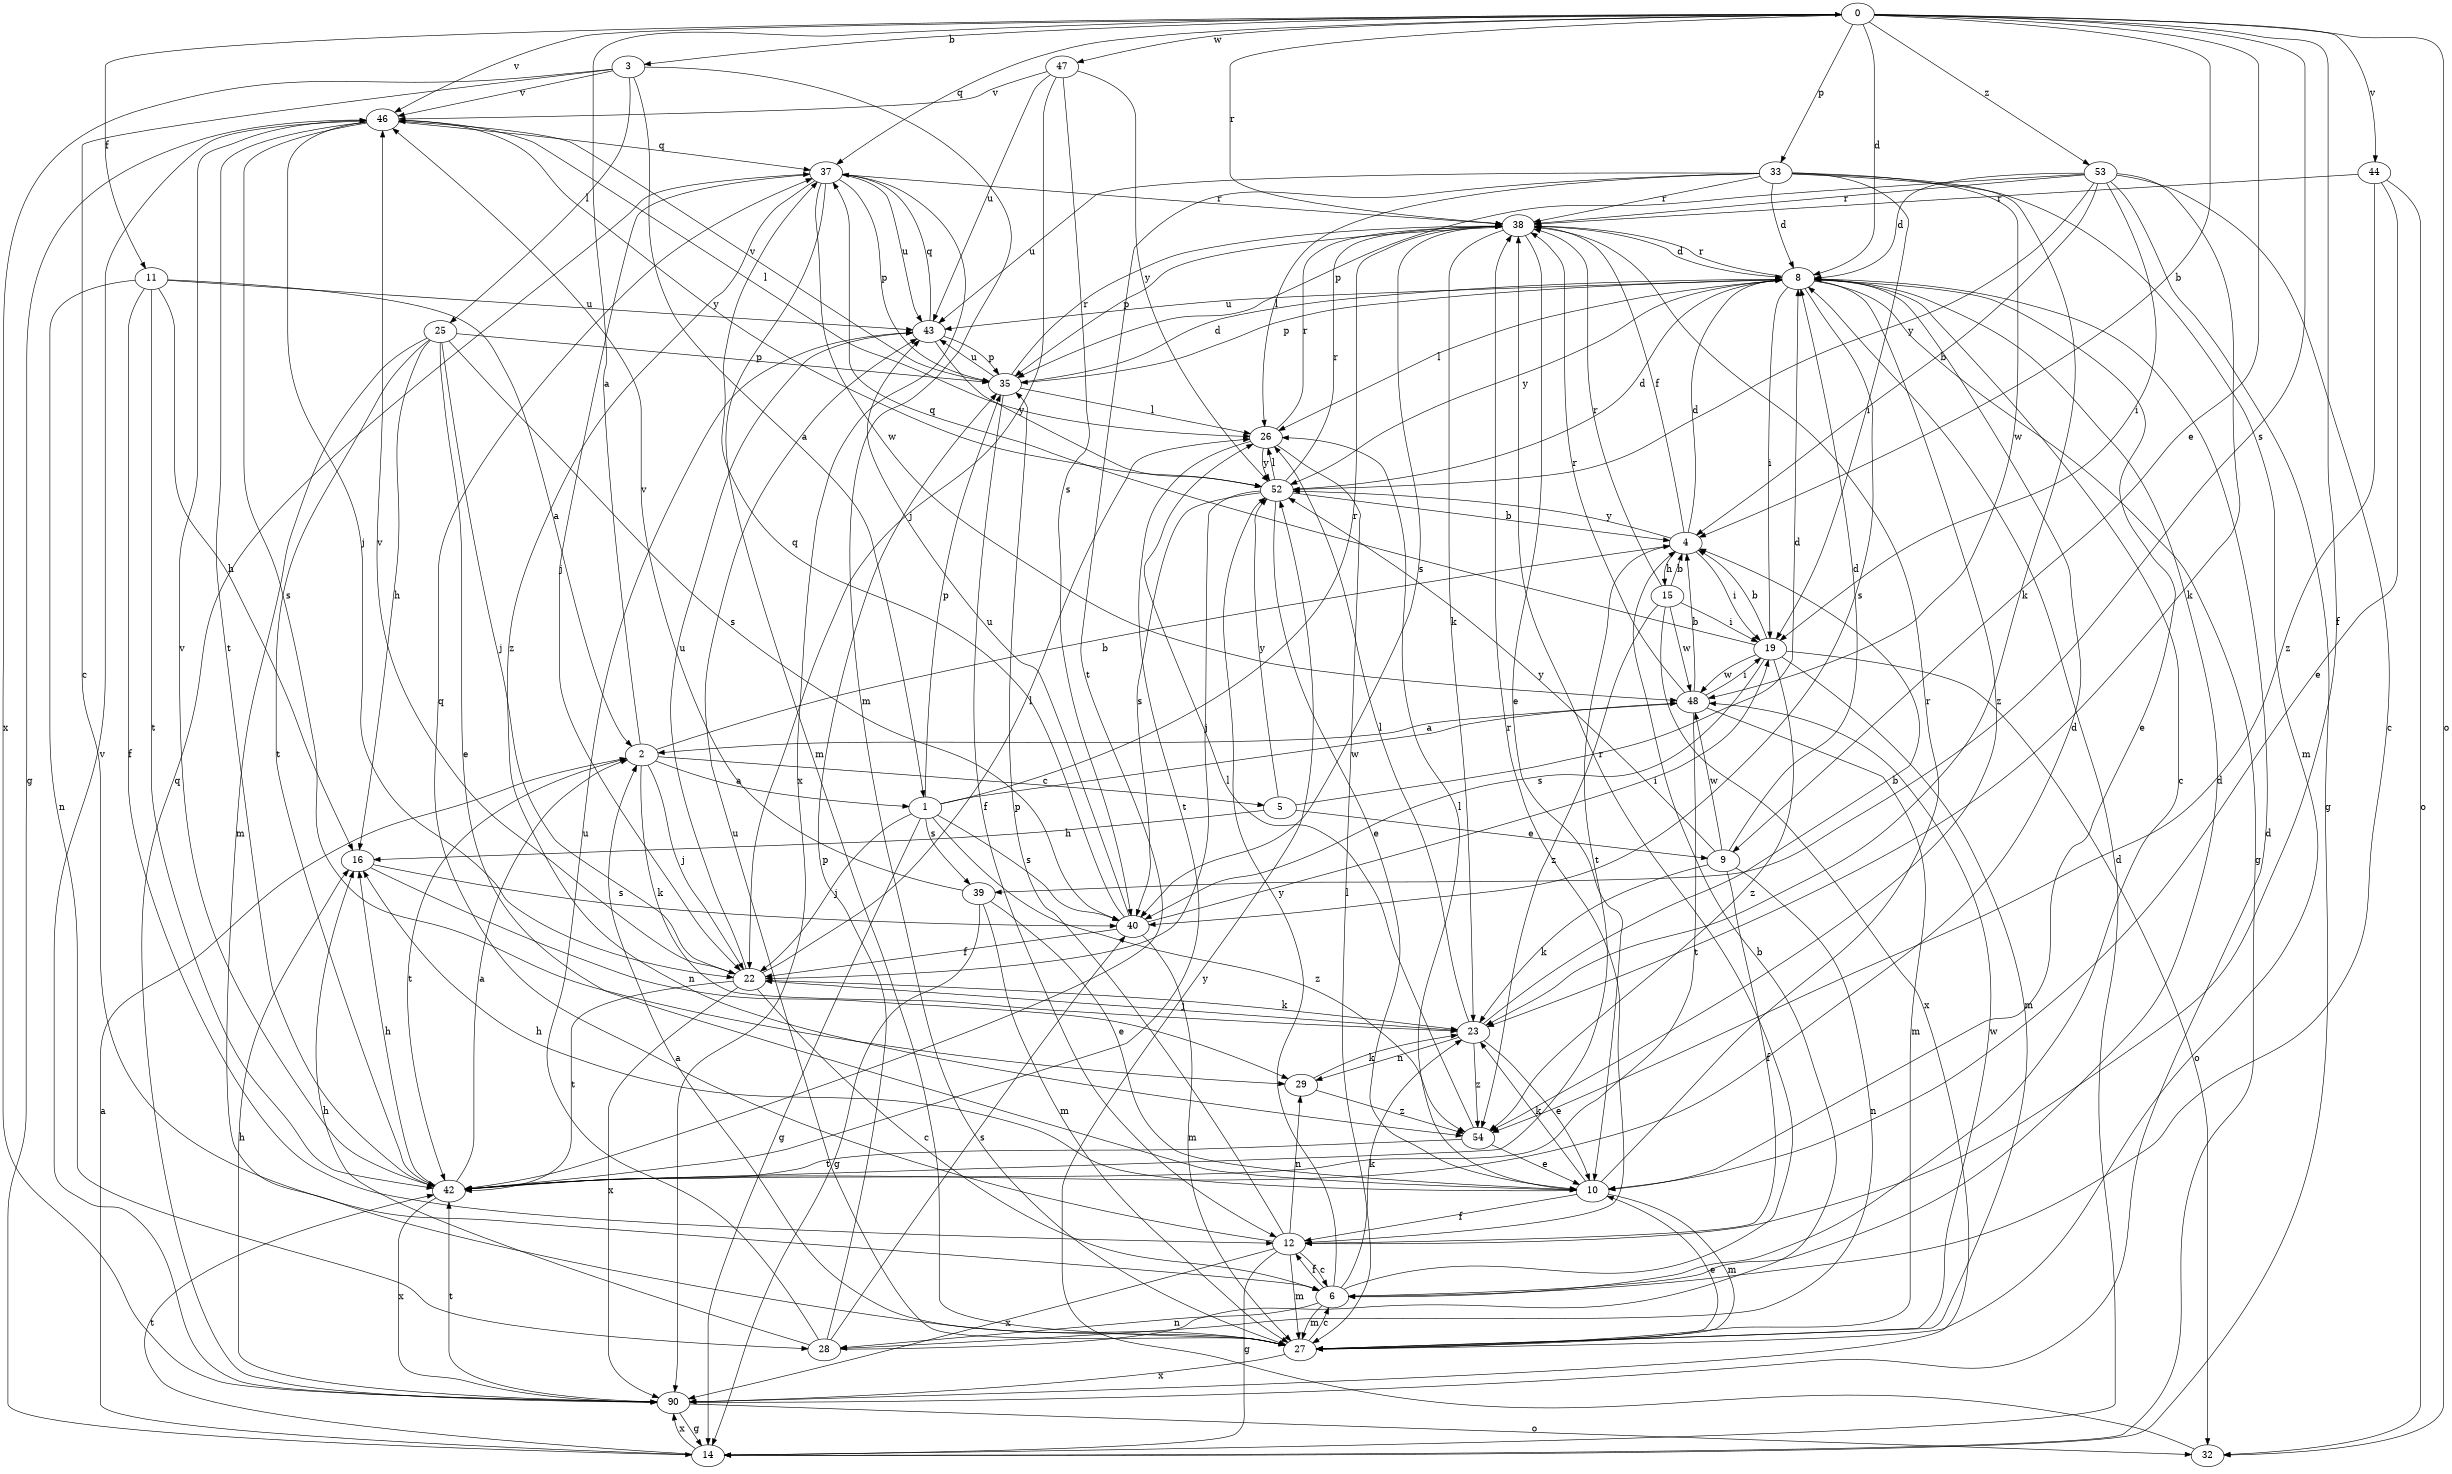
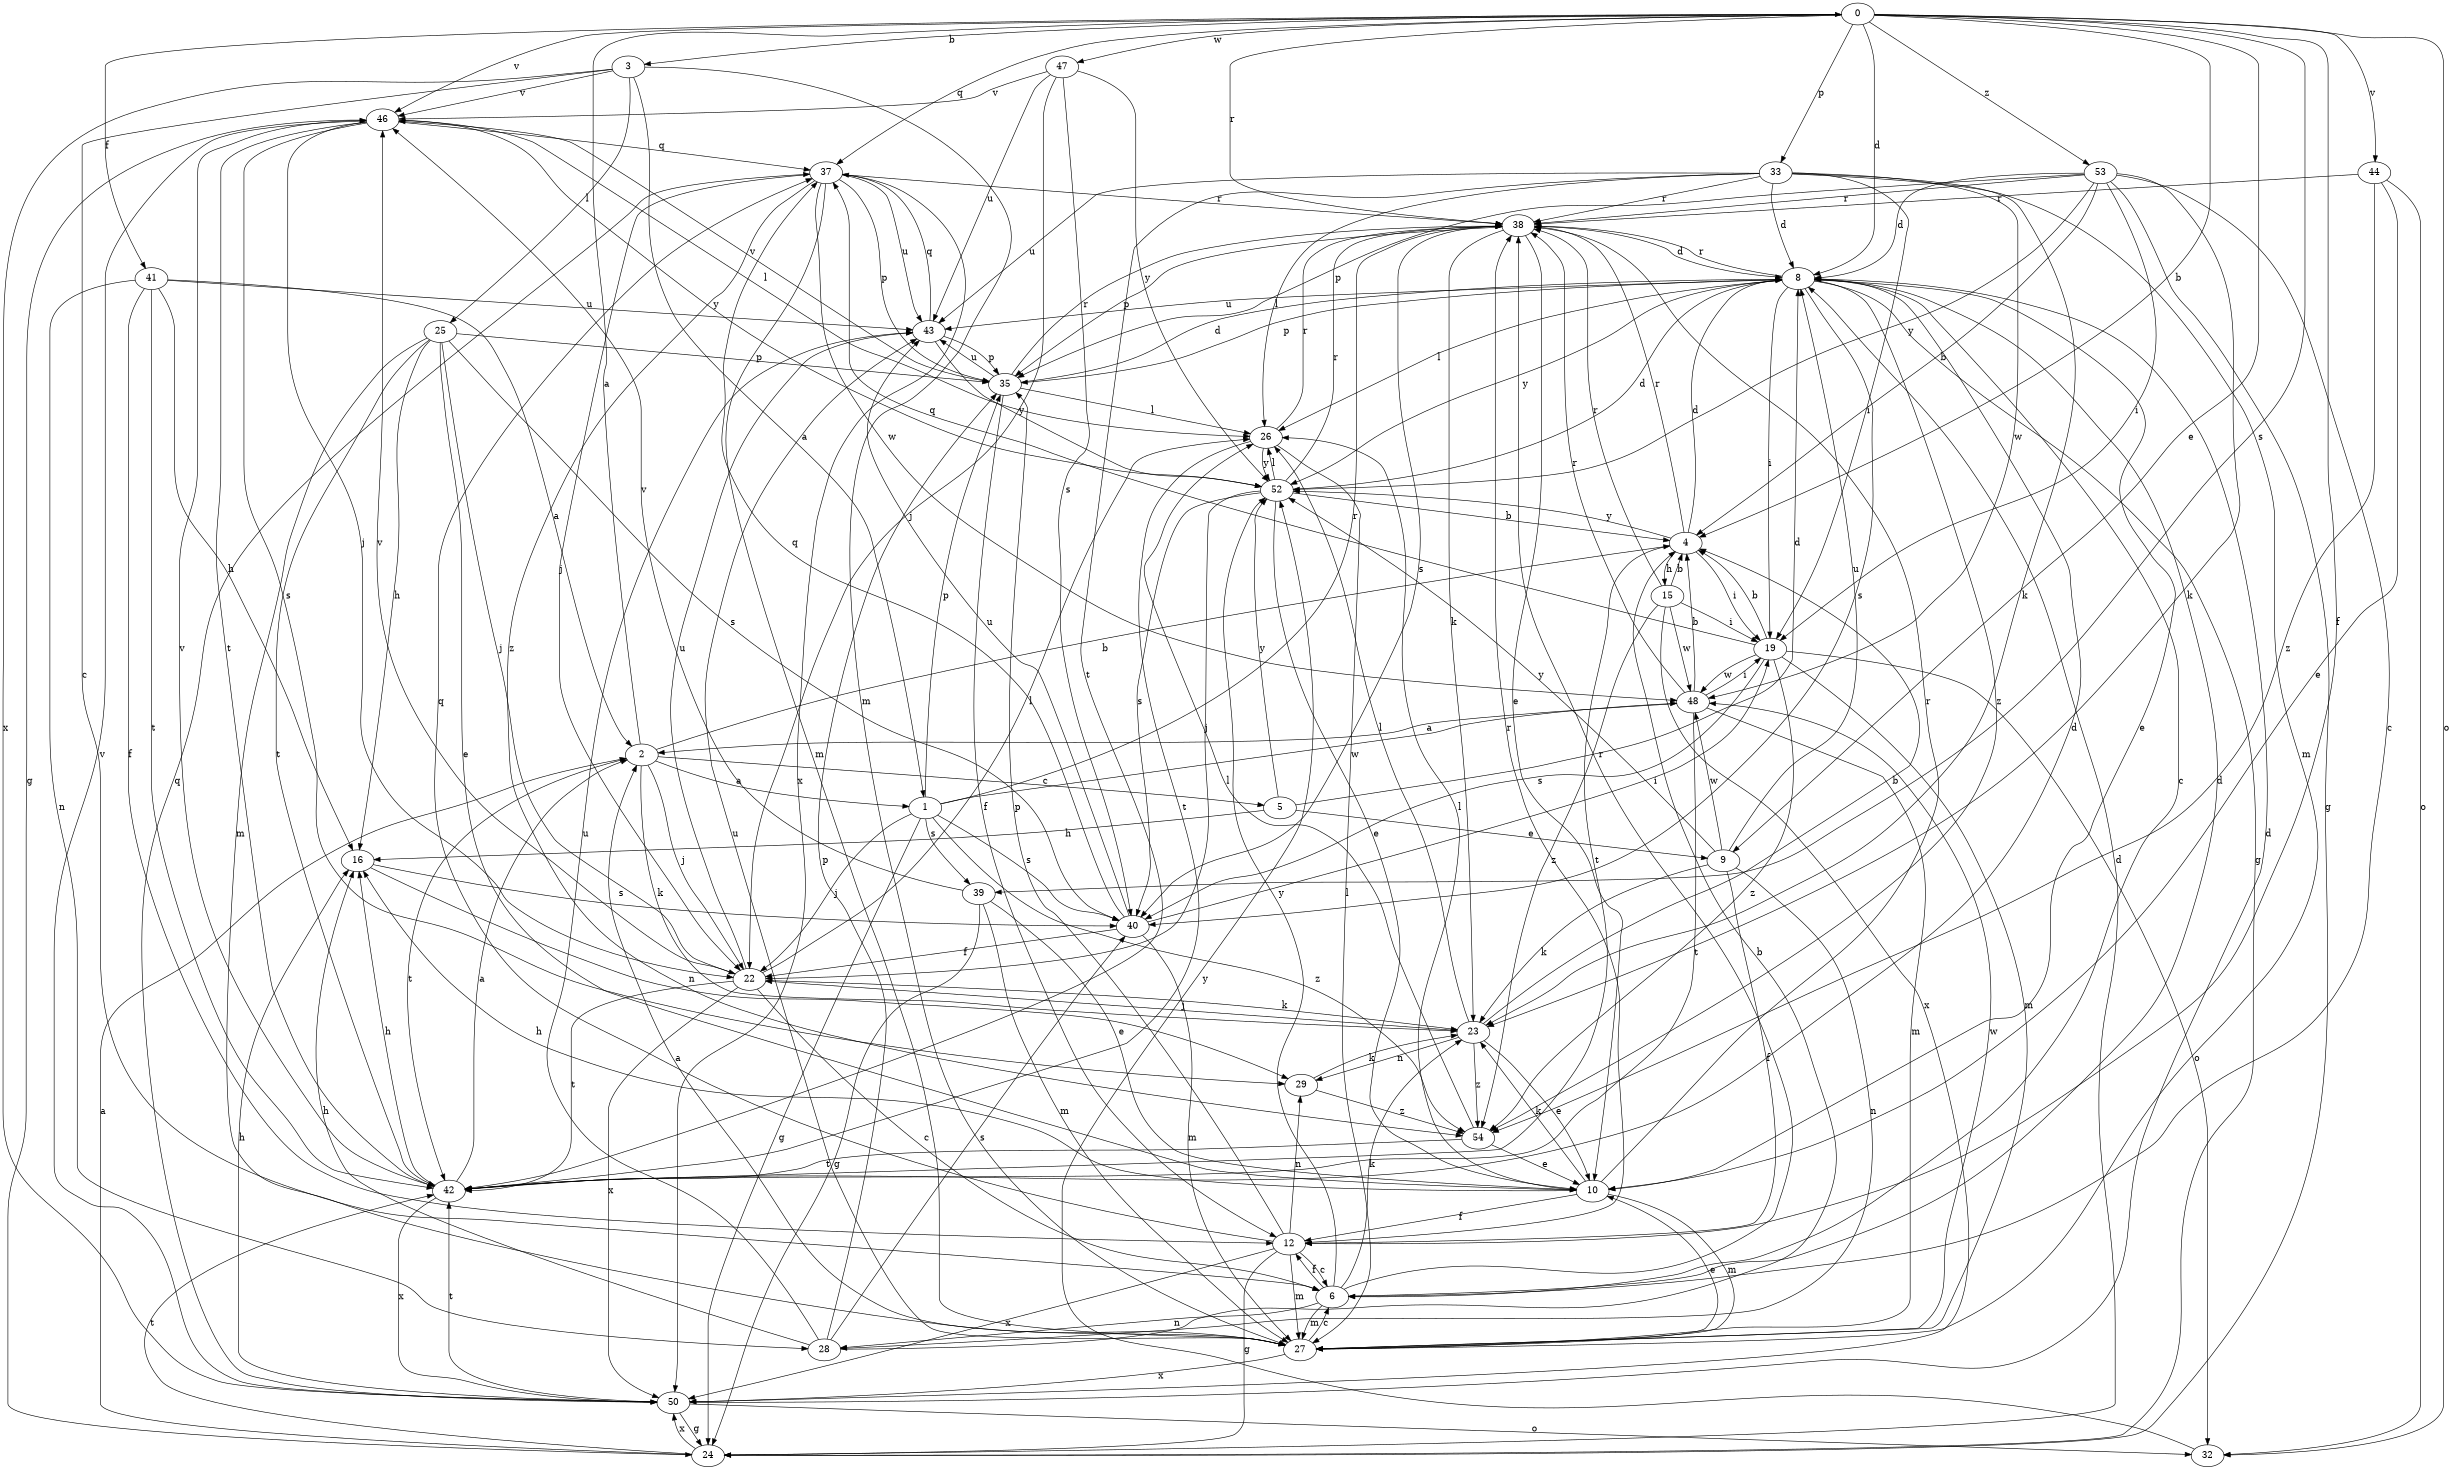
(151, 279) -> (151, 279)
(1657, 384) -> (1657, 384)
(1856, 570) -> (1856, 570)
(673, 1403) -> (673, 1403)
(708, 1456) -> (708, 1456)
